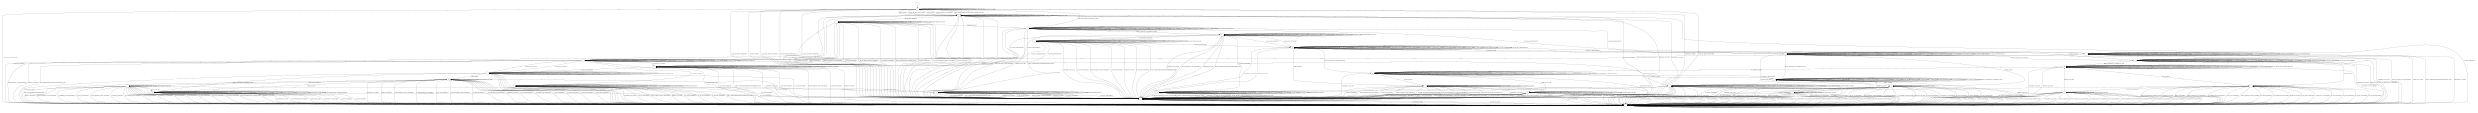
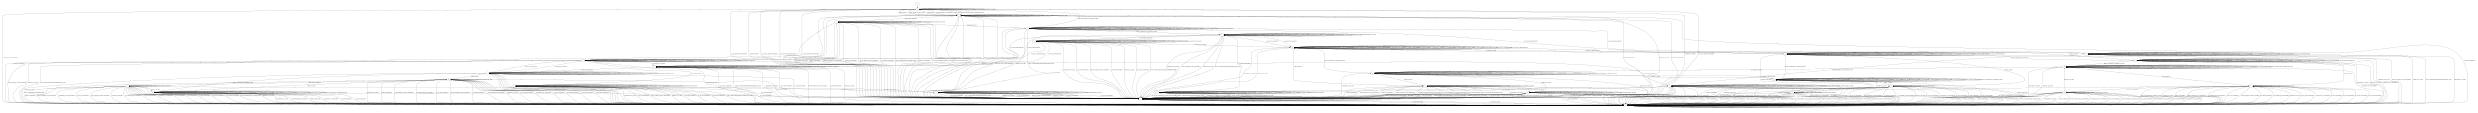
(1335, 59) -> (1878, 66)
